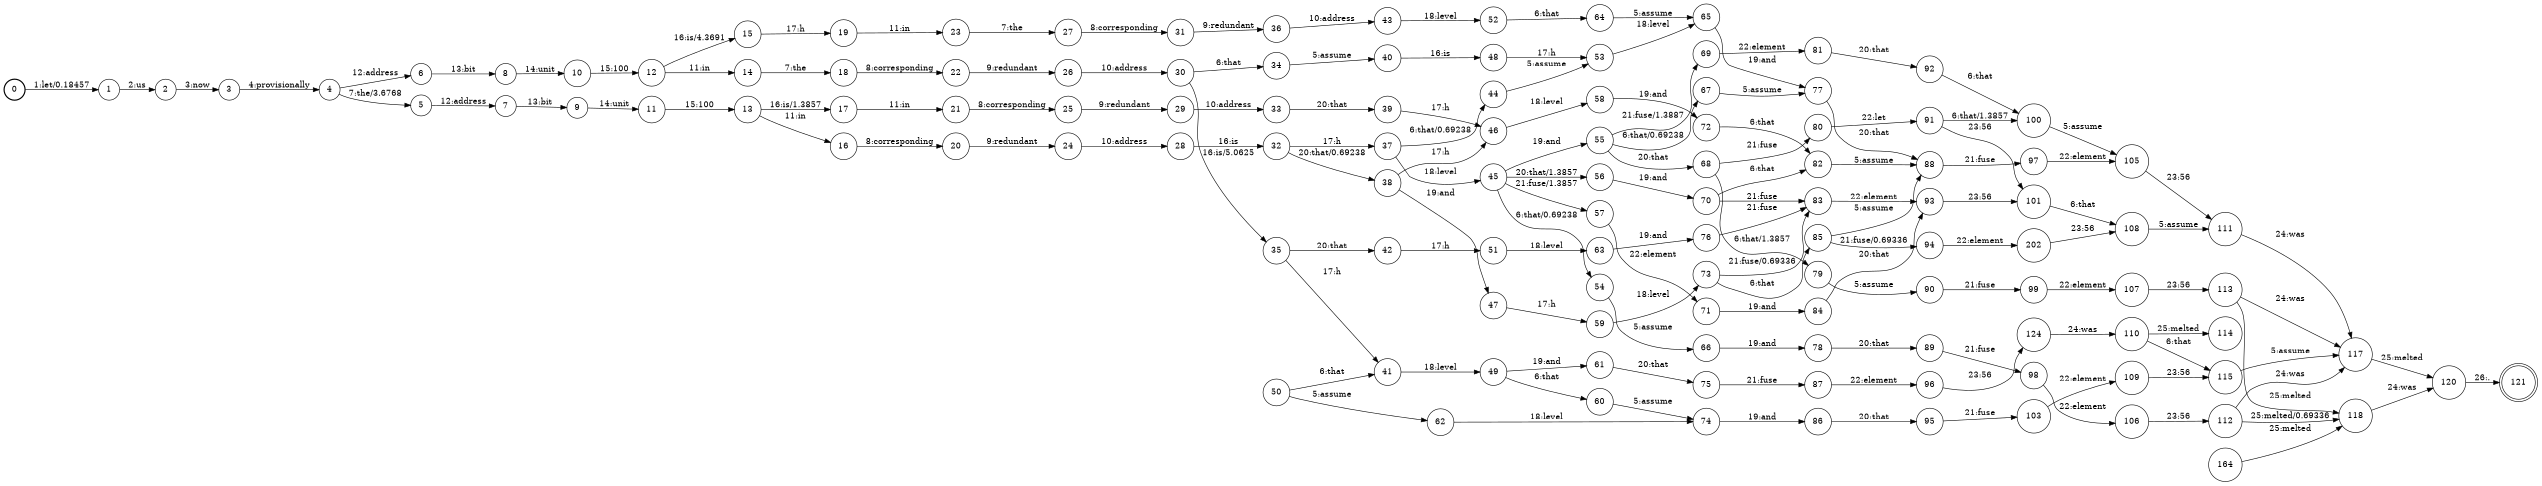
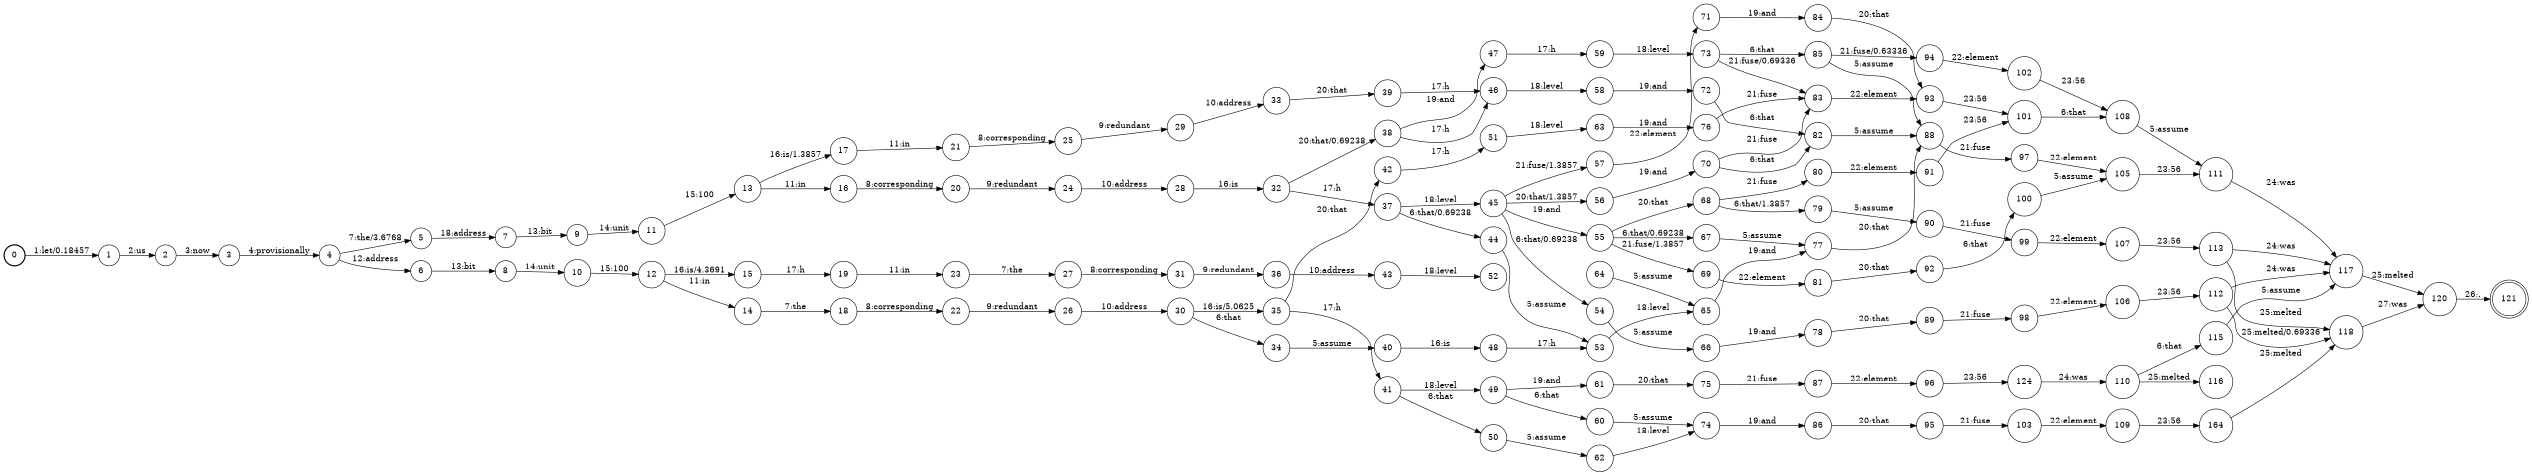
(1544, 19) -> none
(463, 102) -> (463, 233)
(1653, 116) -> (1653, 245)
(1874, 118) -> (1874, 168)
(1977, 121) -> none
(1874, 240) -> (1874, 51)
(2034, 245) -> (2024, 73)
(2225, 334) -> (2216, 382)
(2176, 378) -> (2166, 426)
(1329, 383) -> (1437, 414)
(2402, 387) -> (2393, 305)
